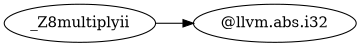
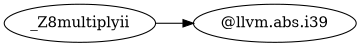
(275, 23) -> (275, 23)
